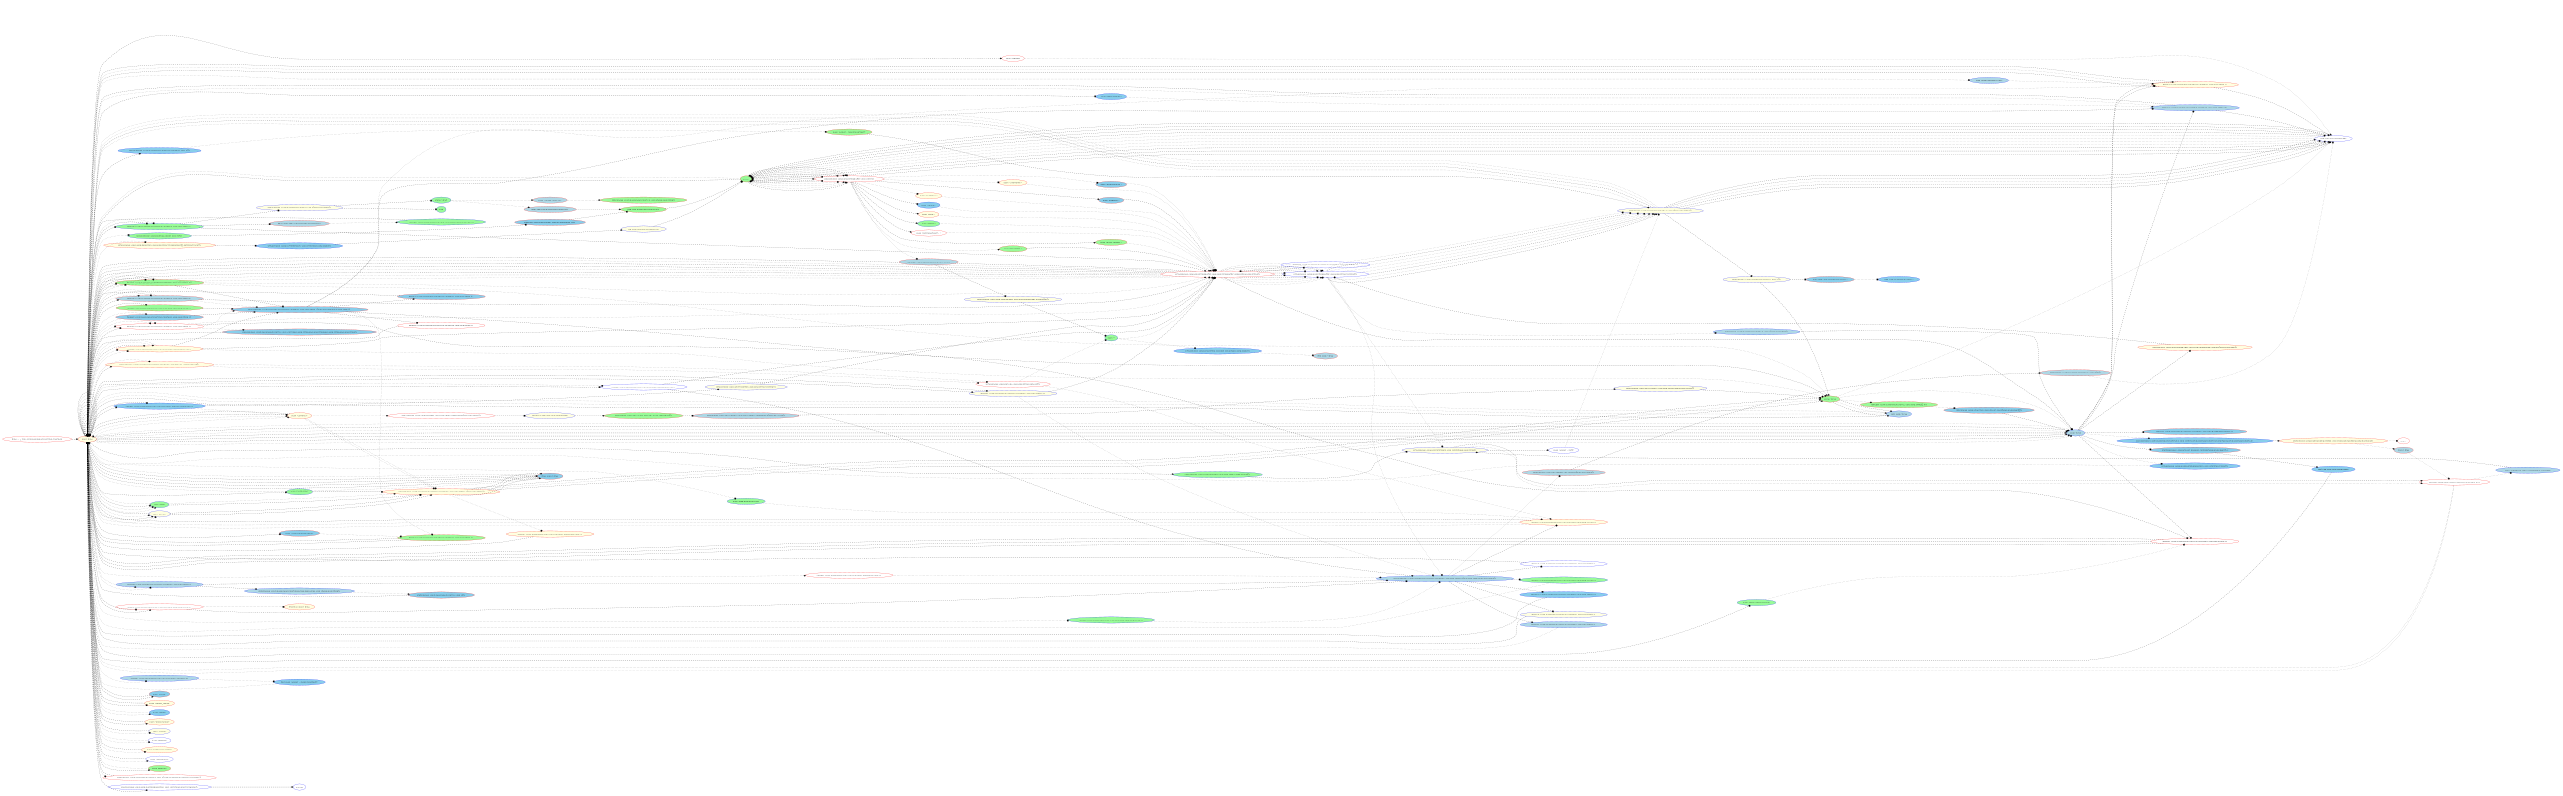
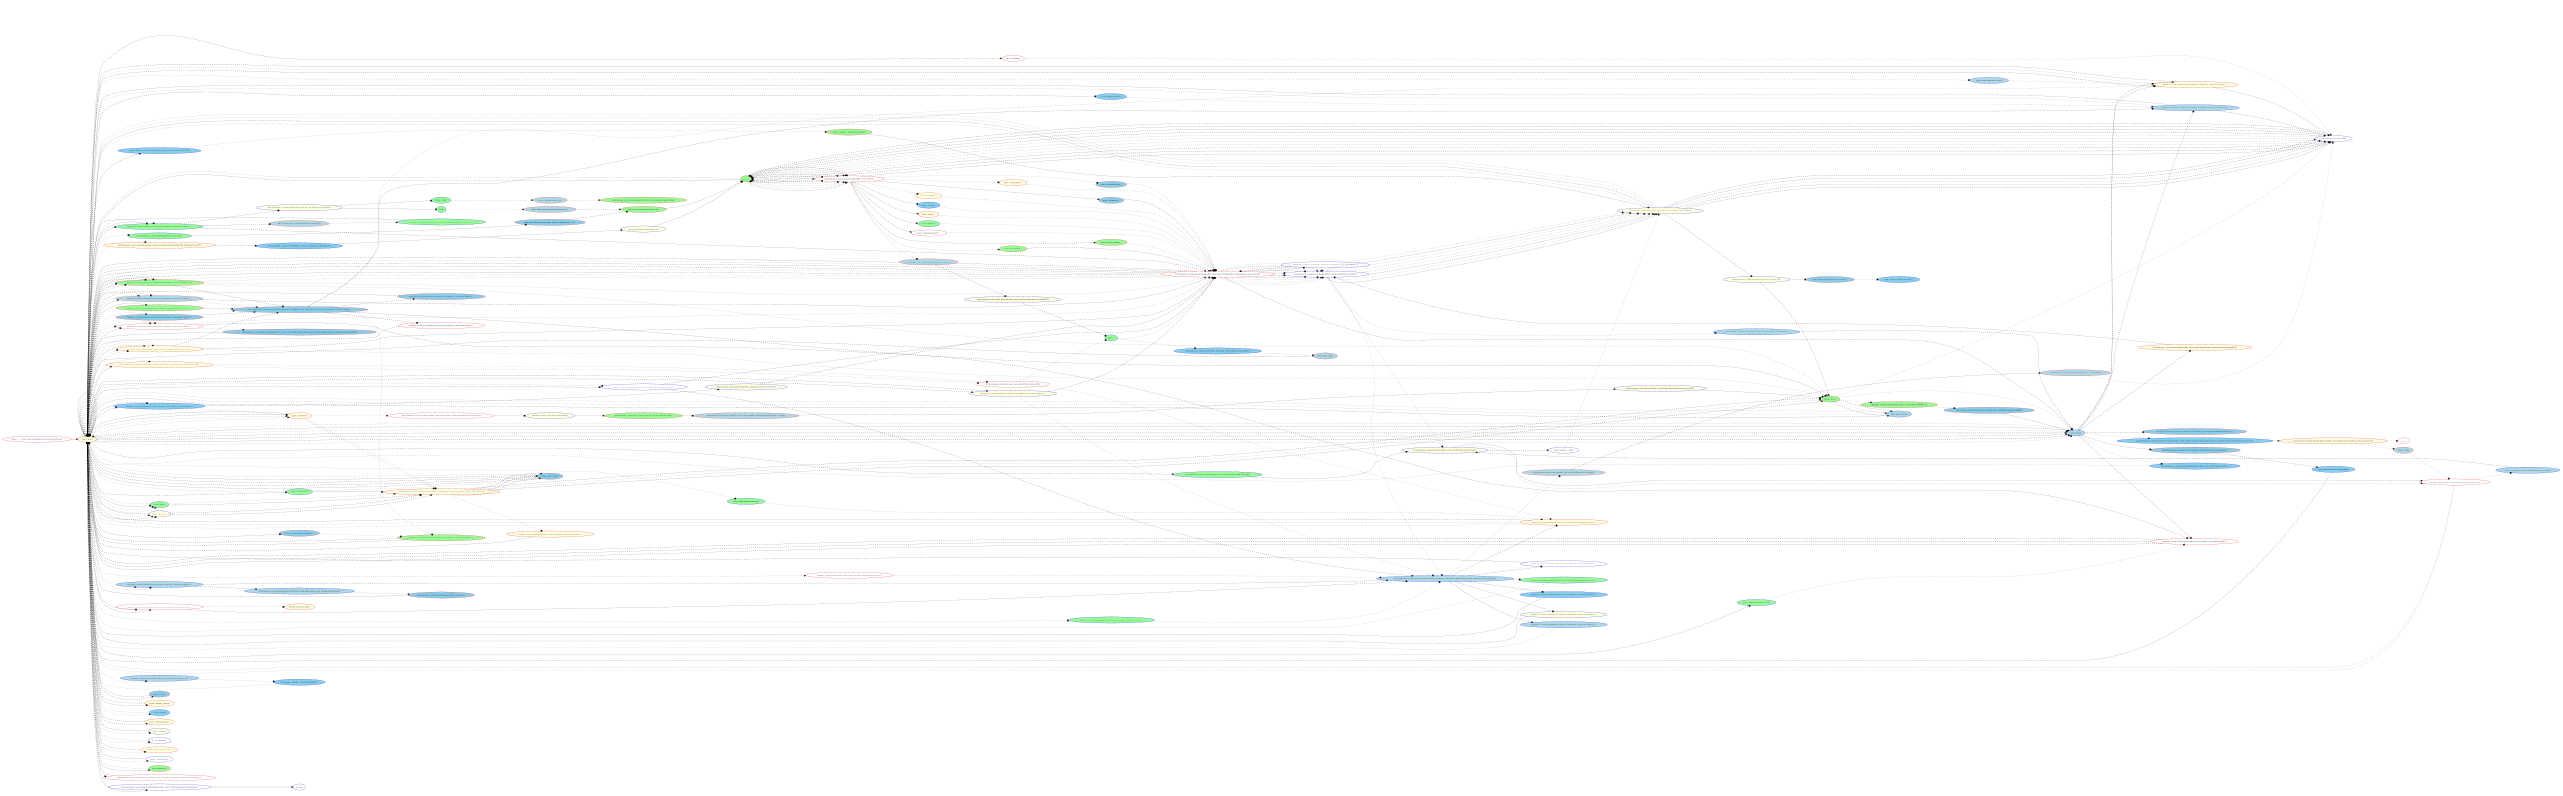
(489, 204) -> (484, 209)
none -> (670, 340)
